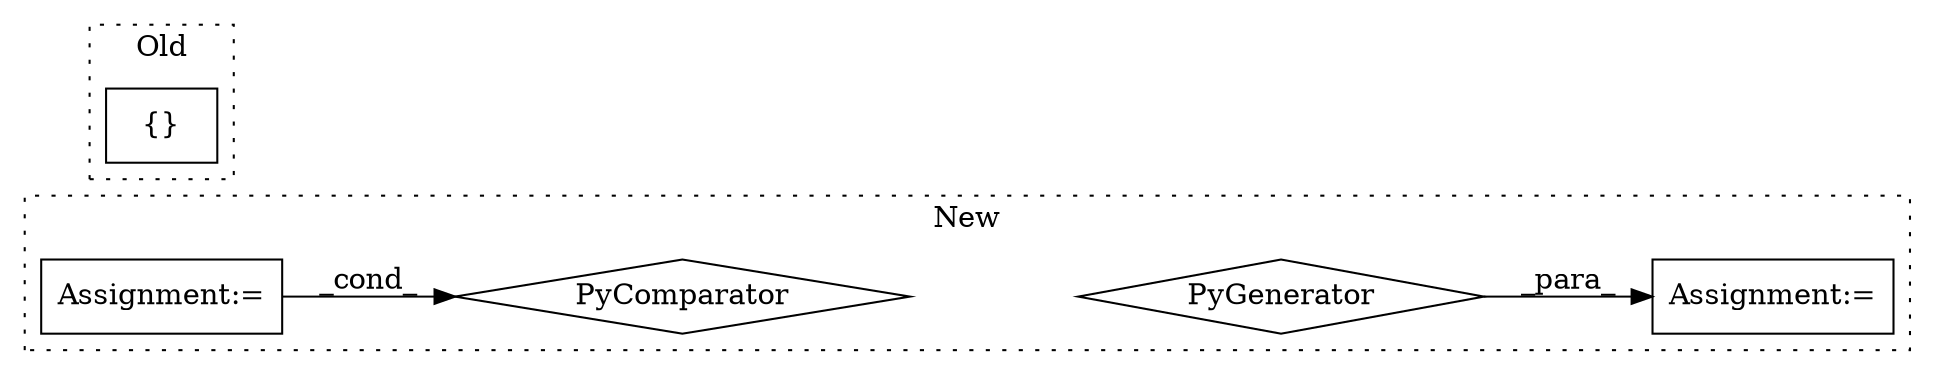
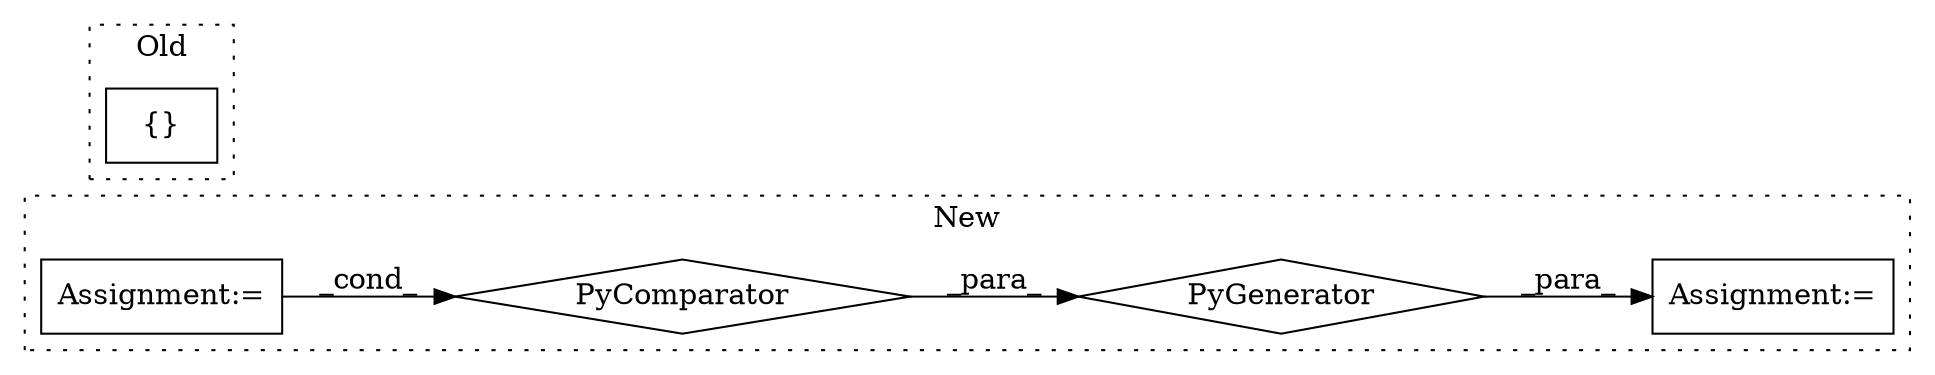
none -> (983, 297)
